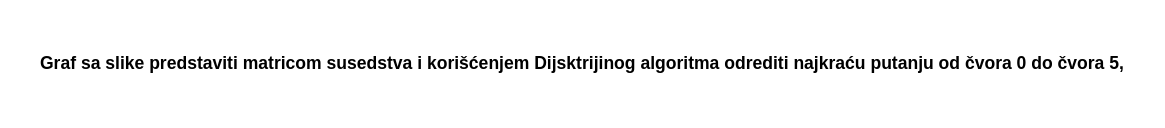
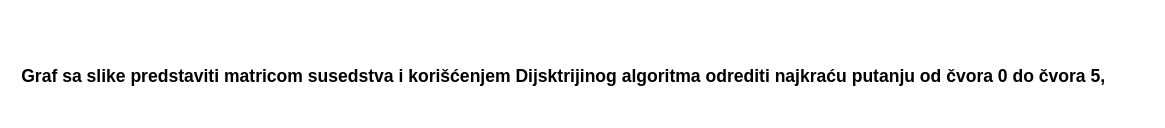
(582, 63) -> (563, 76)
